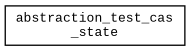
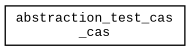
(95, 26) -> (95, 26)
